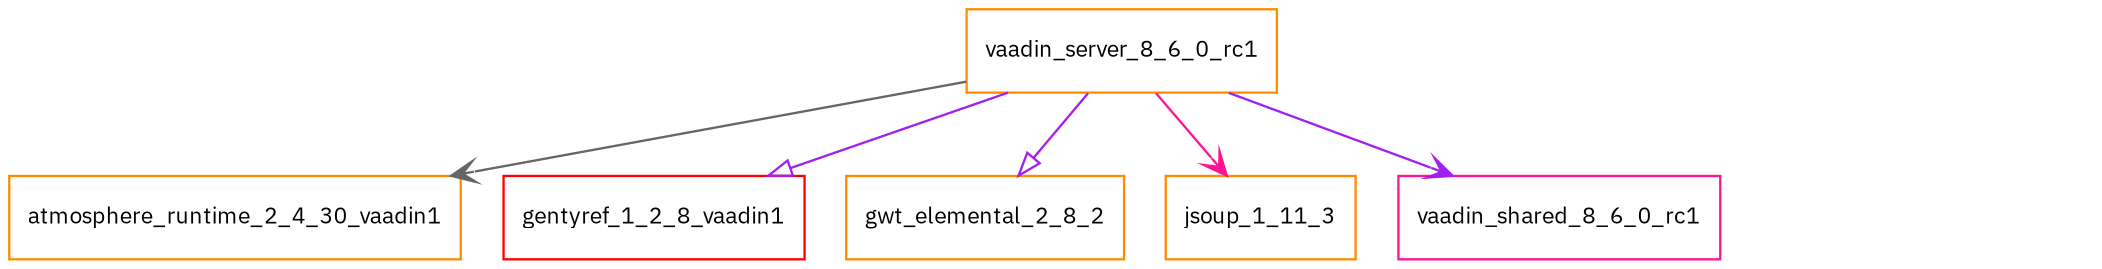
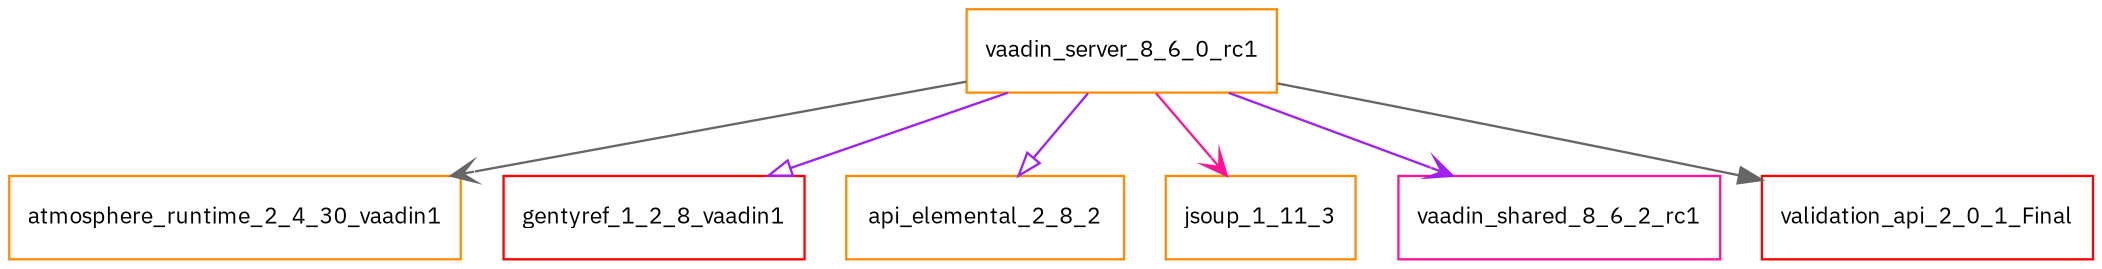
(985, 218) -> (985, 218)
(1559, 218) -> (1559, 218)
none -> (1927, 218)
